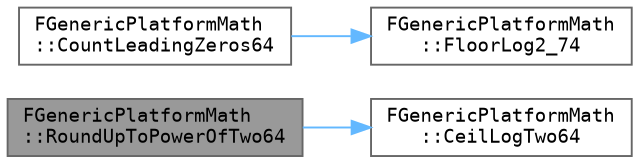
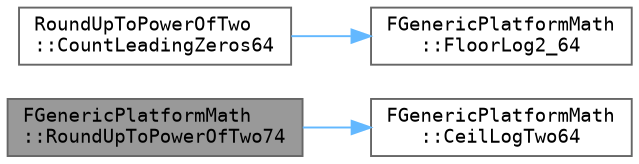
(155, 36) -> (155, 36)
(501, 36) -> (501, 36)
(155, 127) -> (155, 127)
